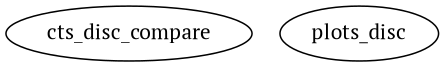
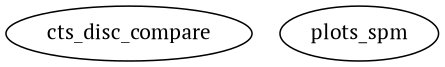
(359, 34) -> (359, 34)
